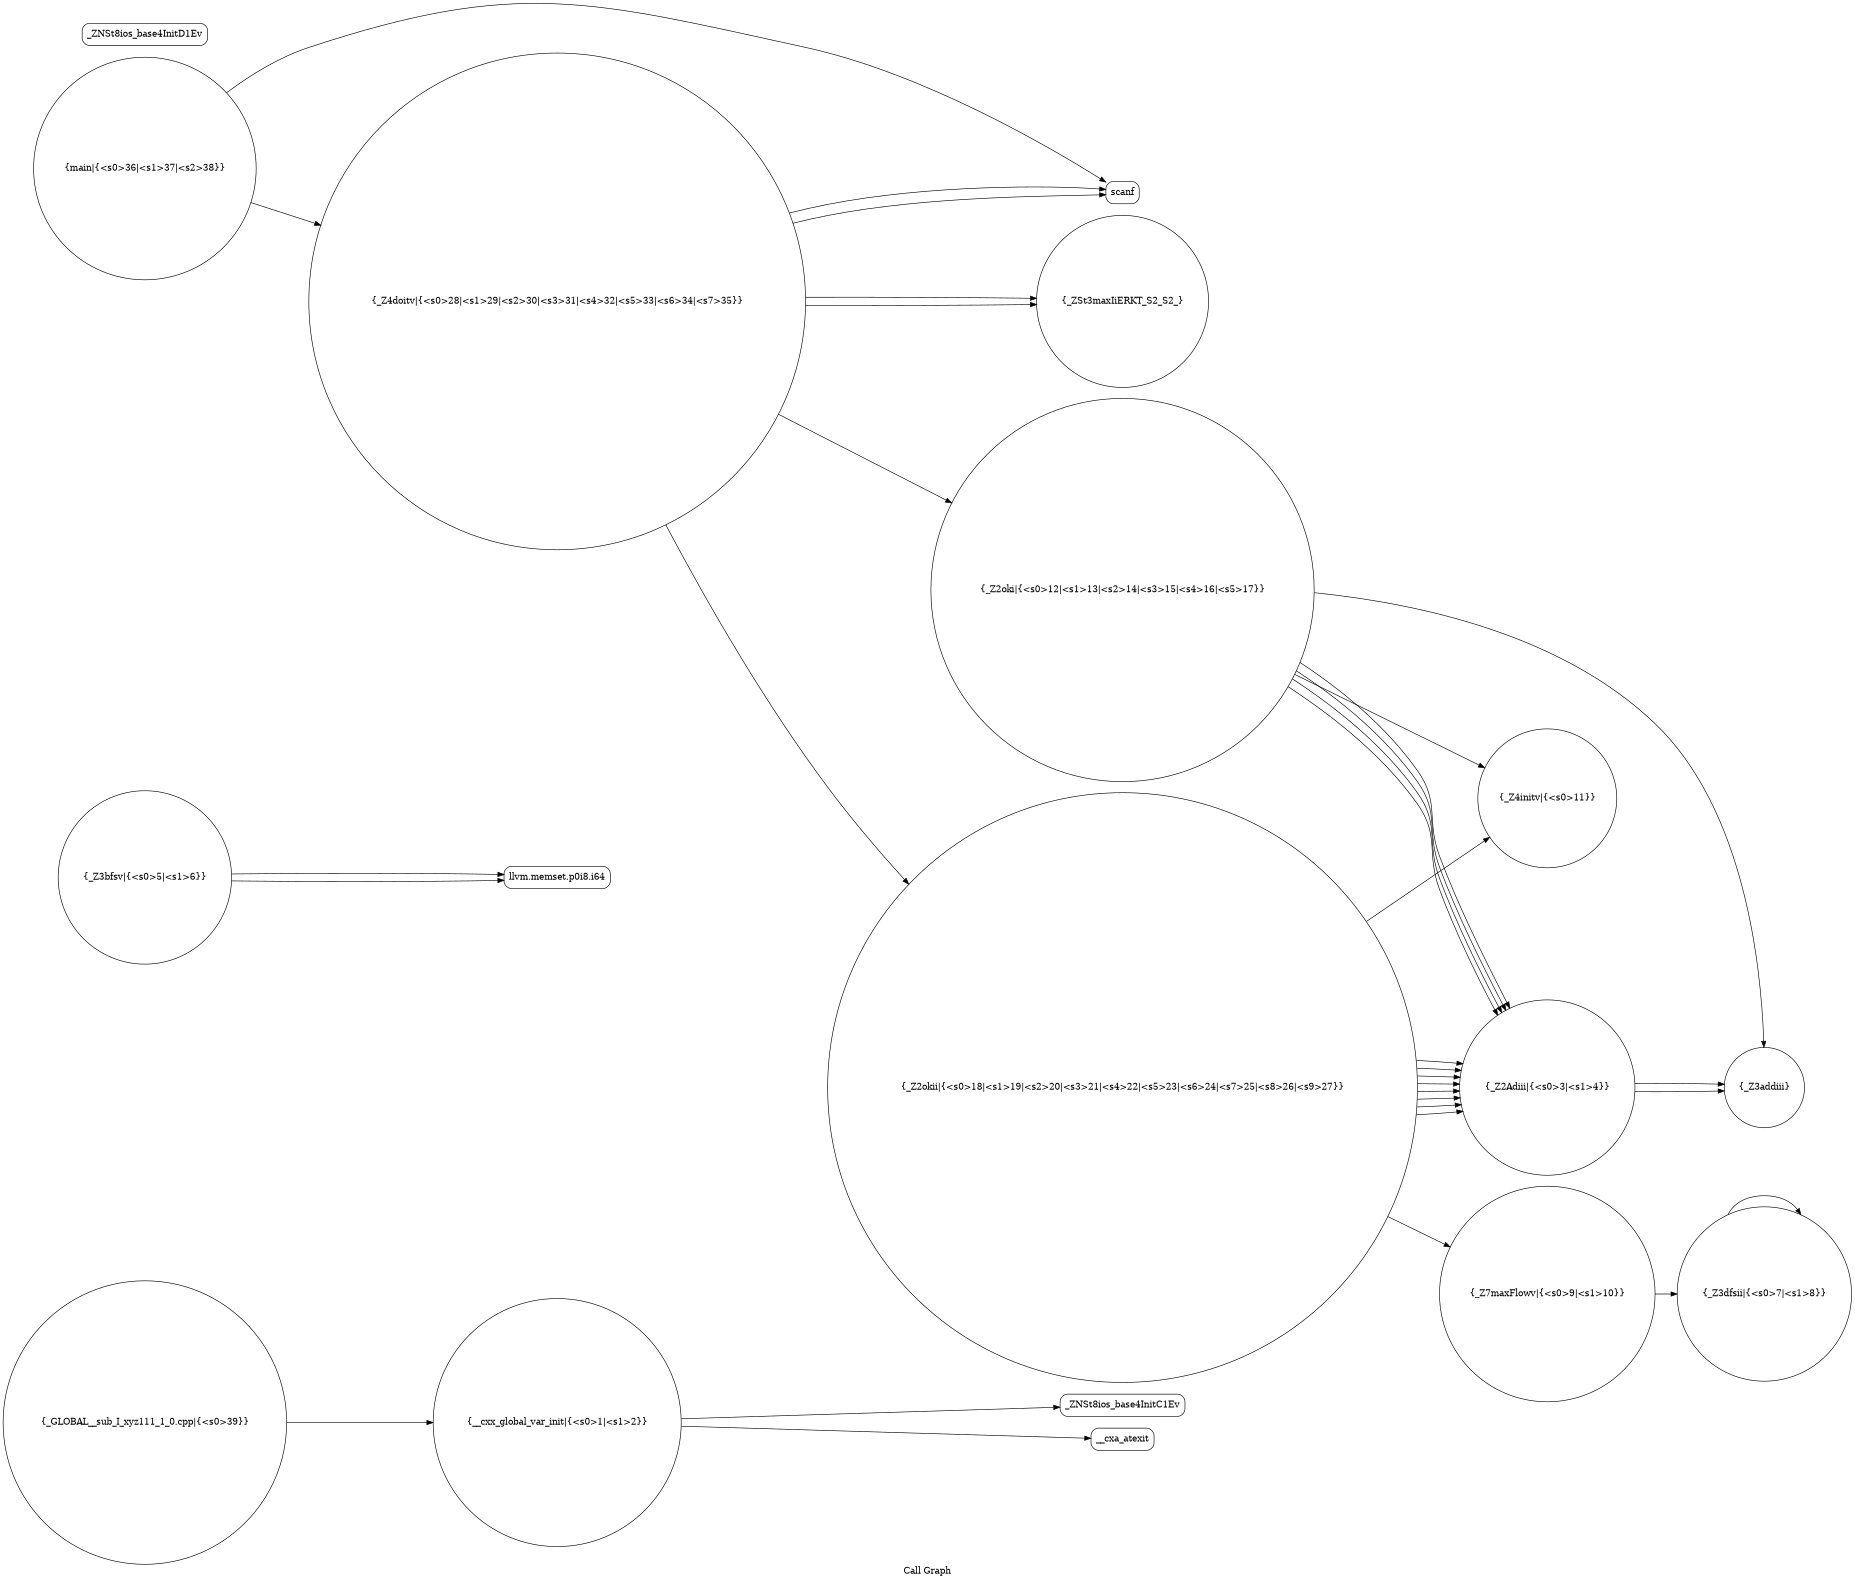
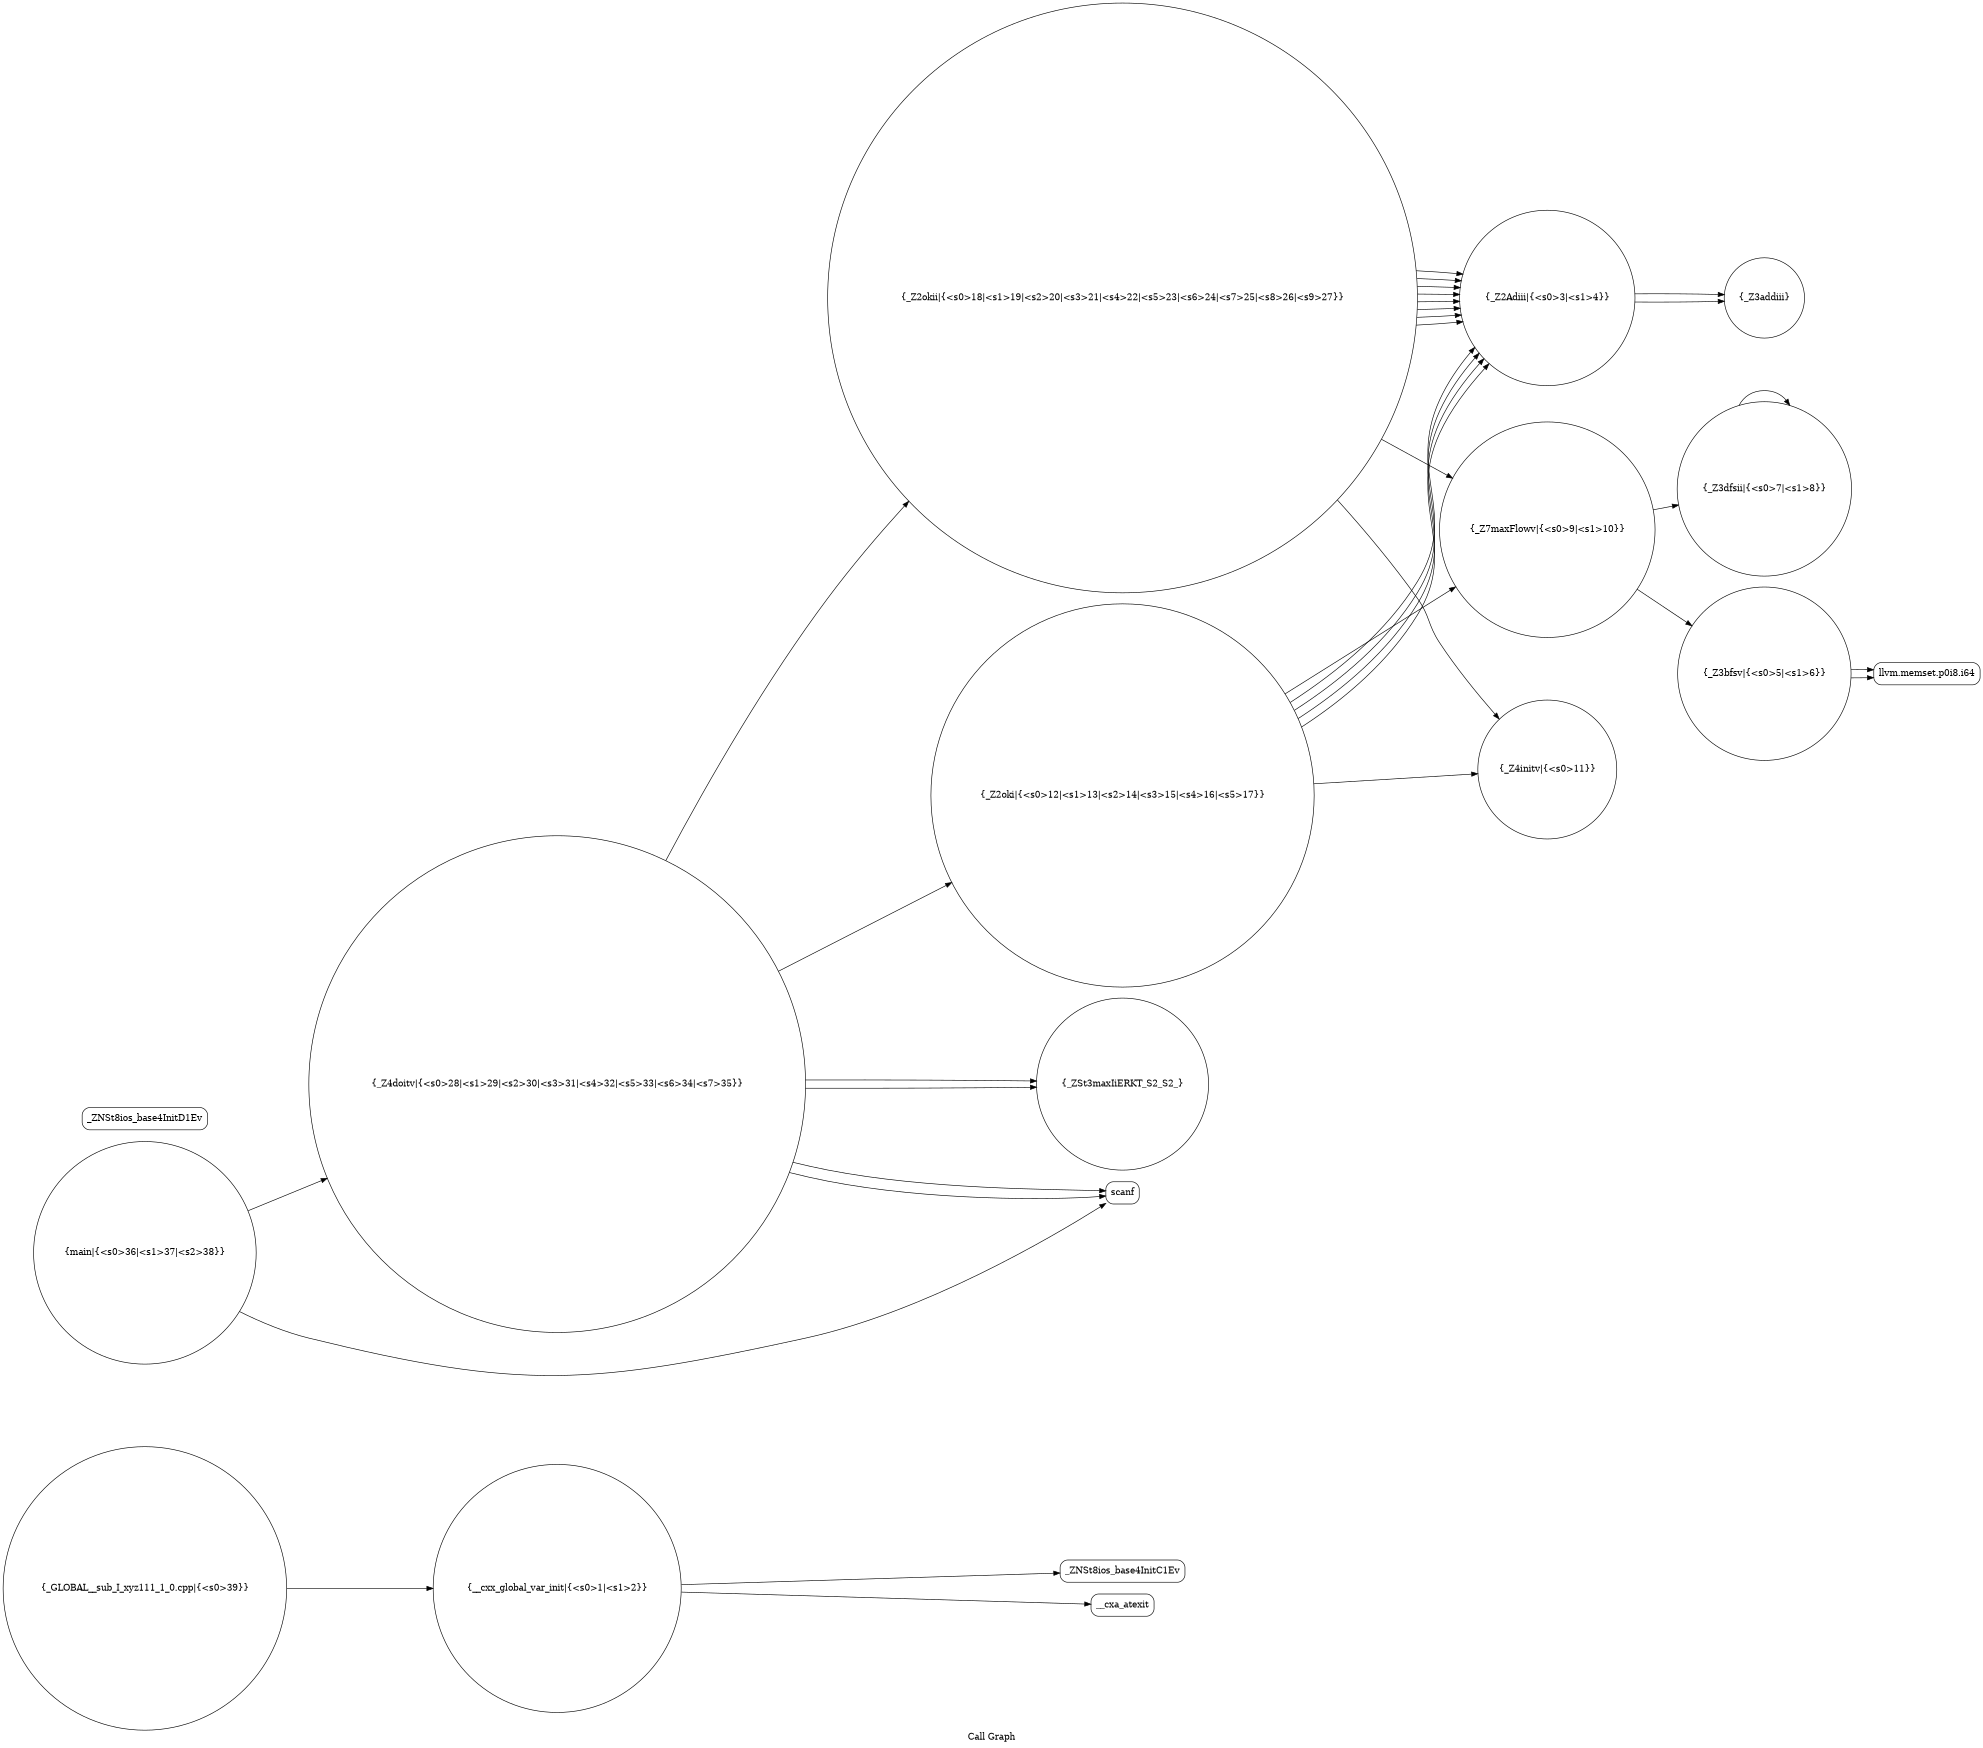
none -> (1662, 606)
(1644, 715) -> (1347, 655)
